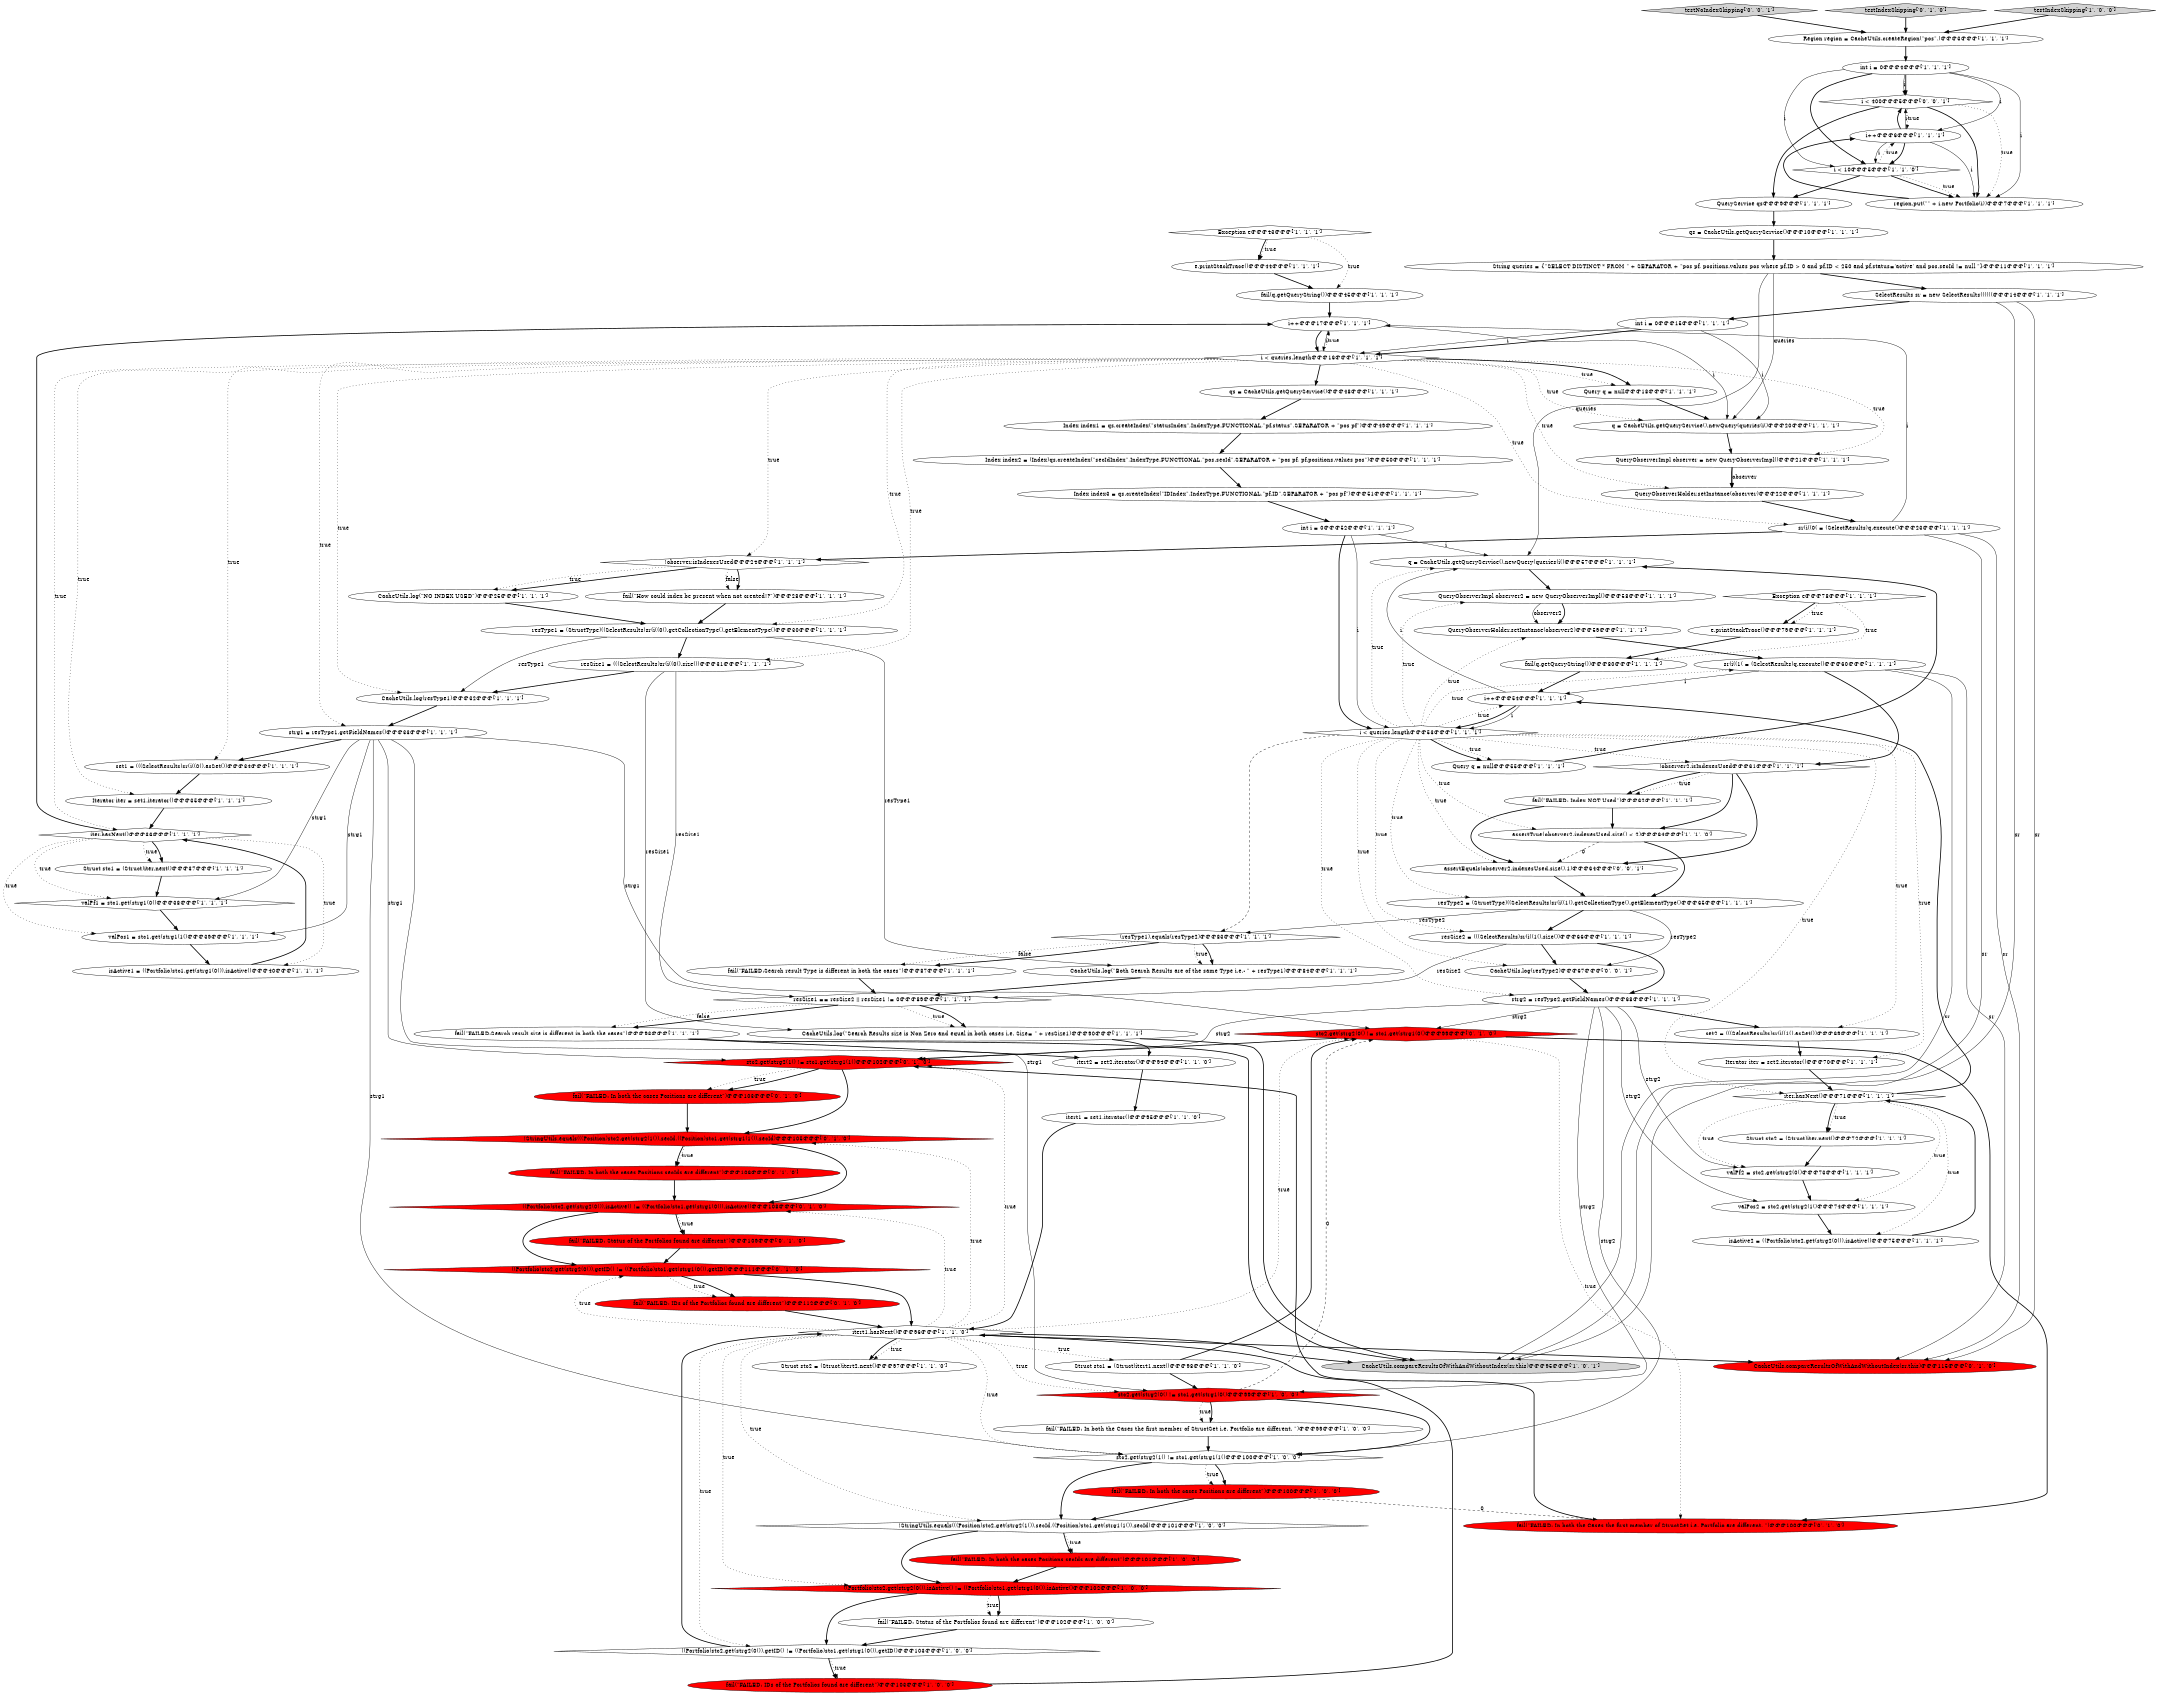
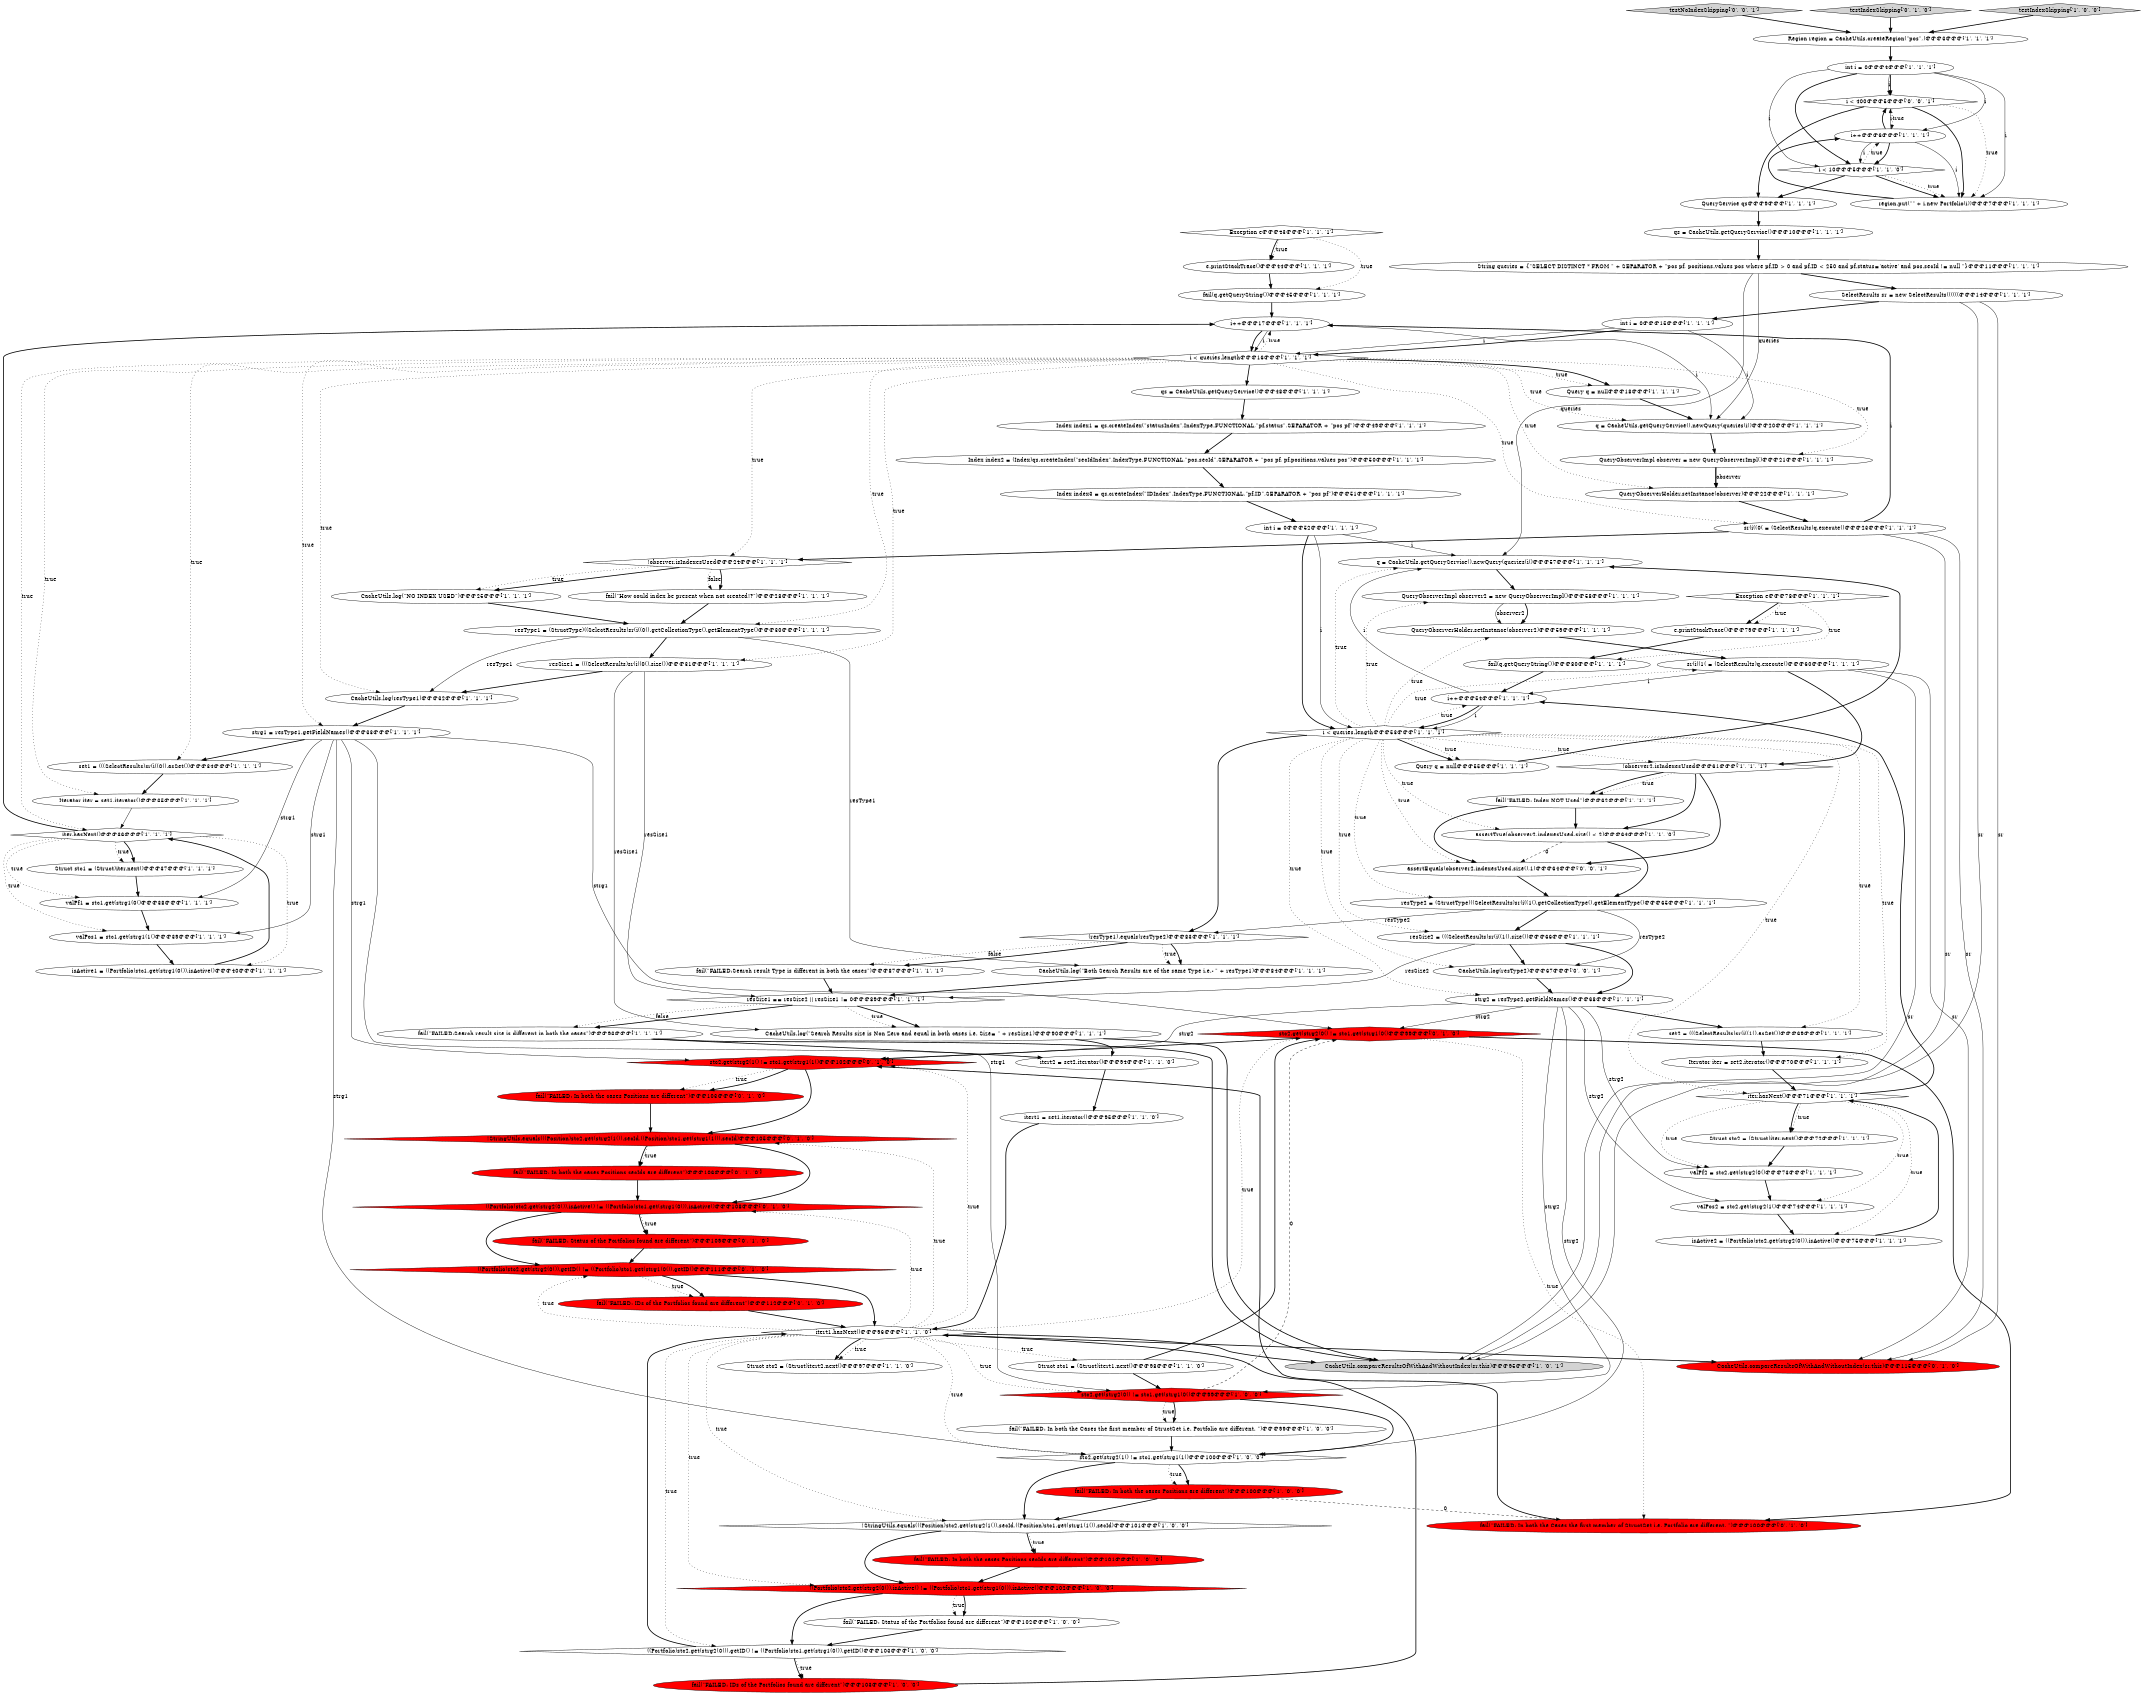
(1736, 335) -> (1703, 334)
(1250, 804) -> (1218, 805)
(158, 816) -> (127, 816)
(155, 903) -> (139, 903)
